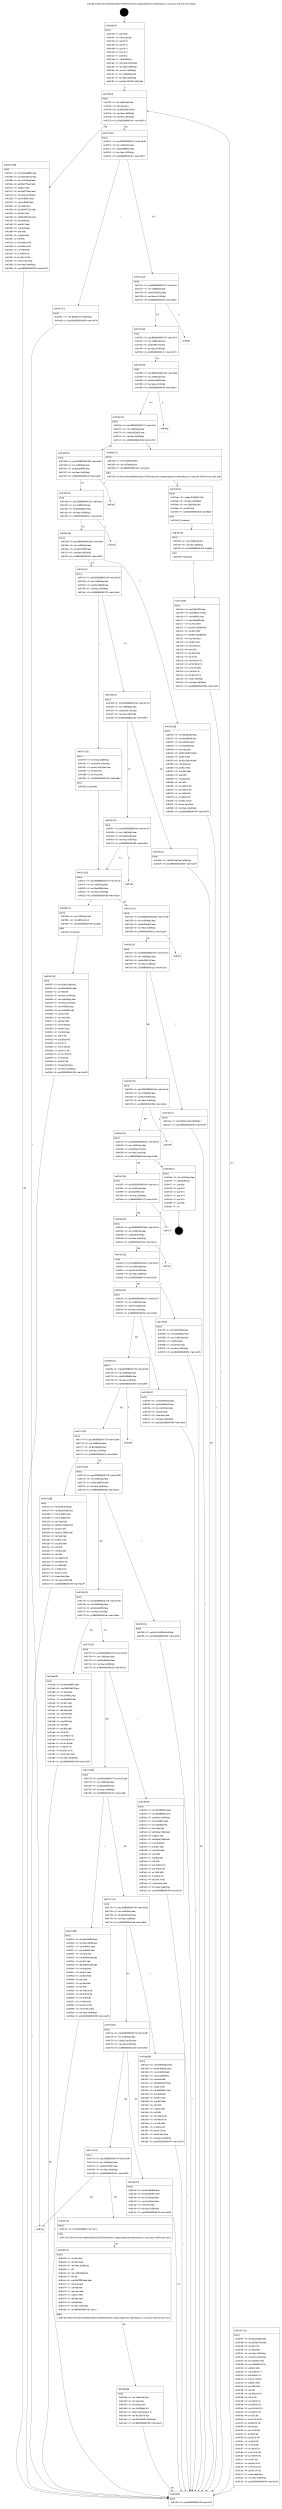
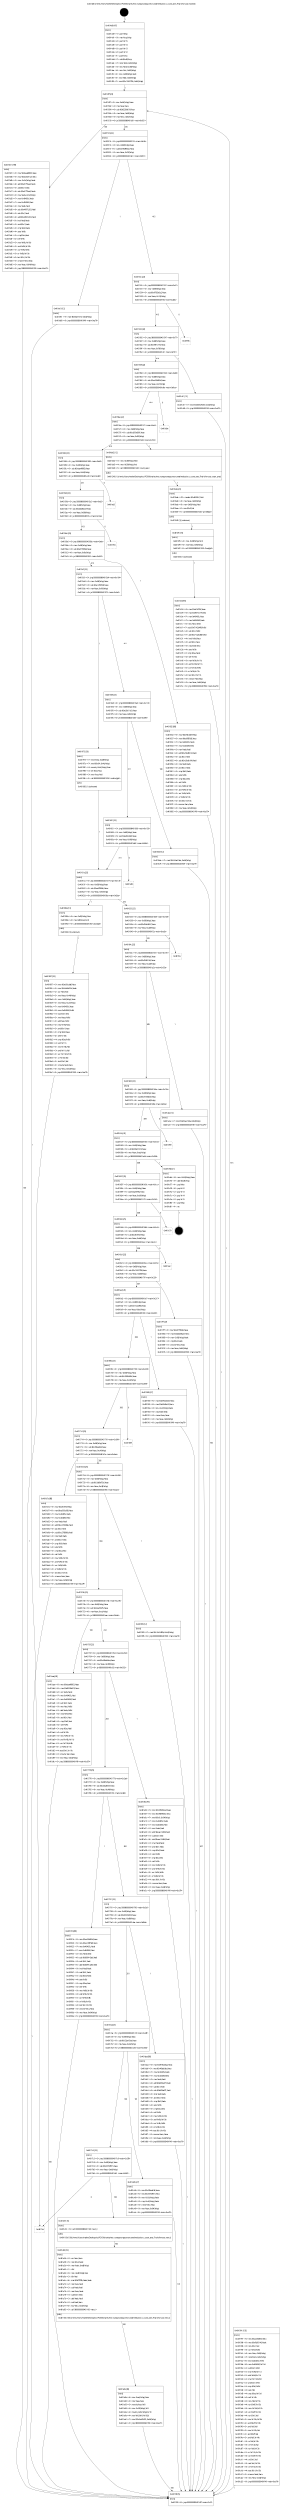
none -> (198, 403)
(91, 2197) -> (91, 2197)
